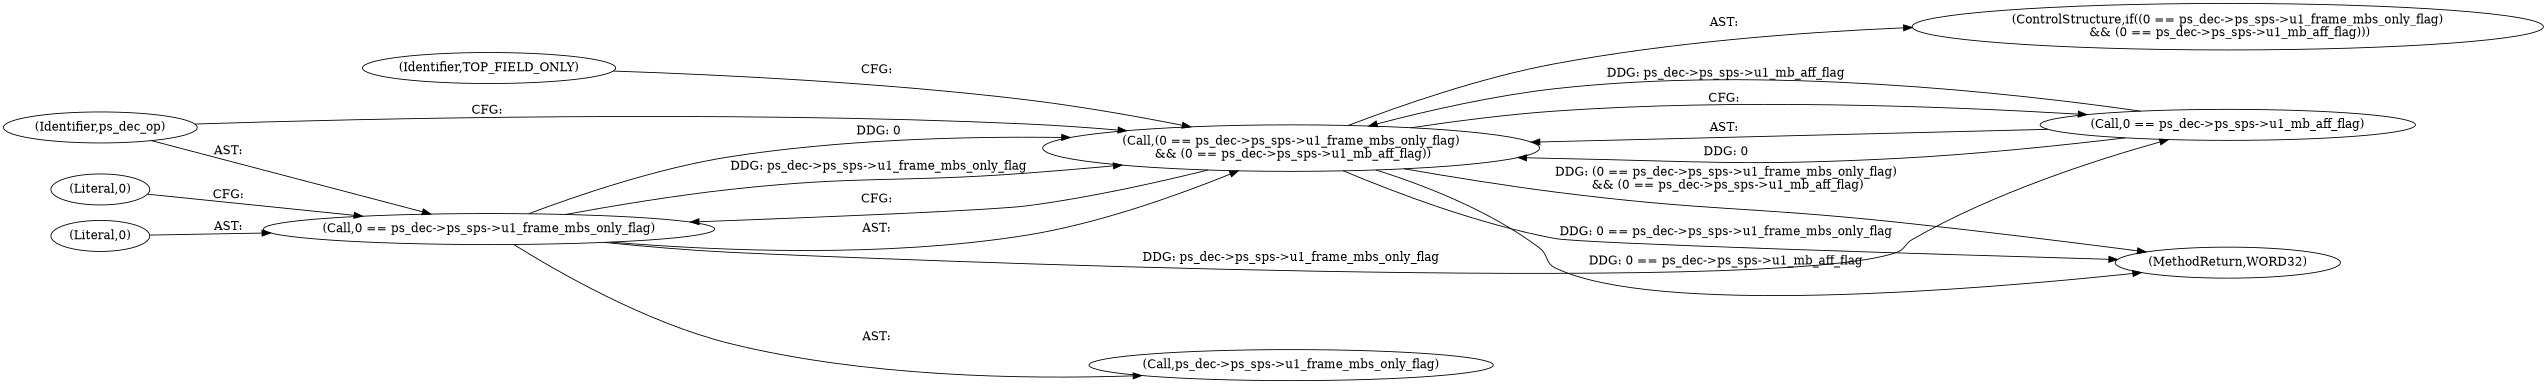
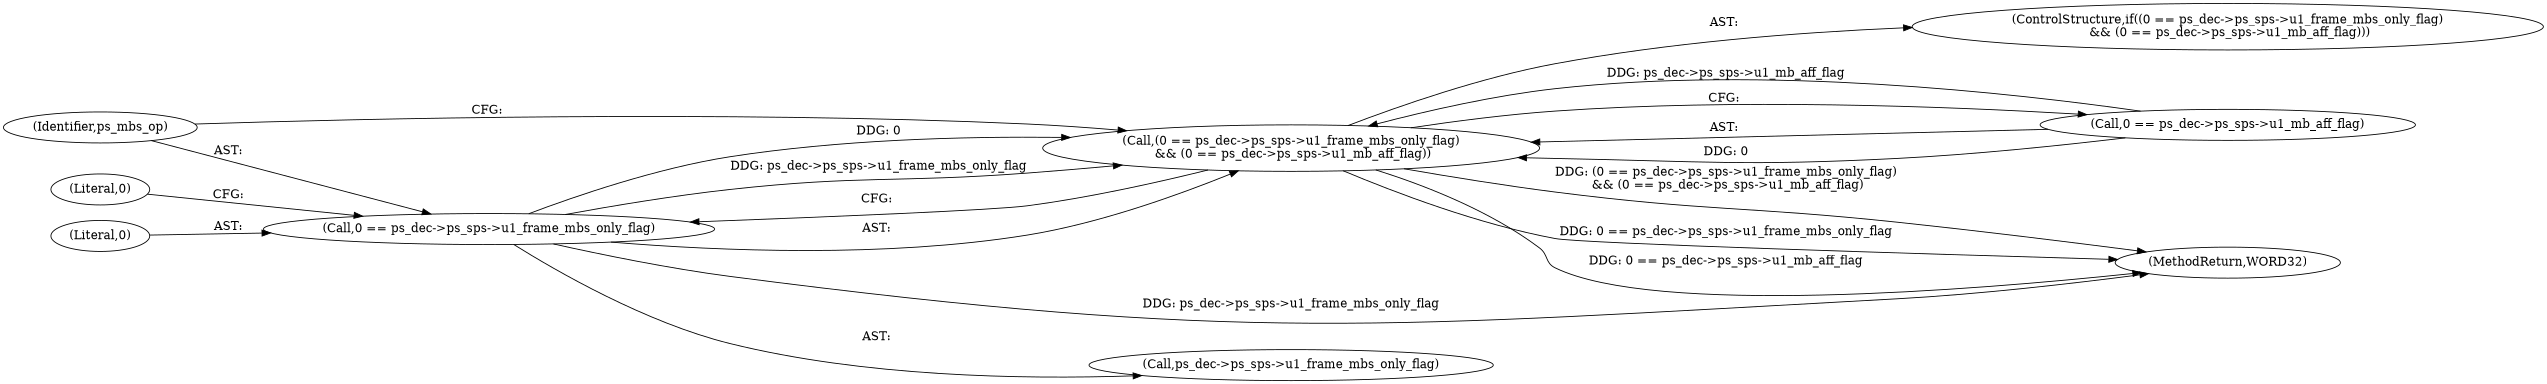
(489, 68) -> none
(100, 127) -> (100, 127)
(1394, 272) -> (1345, 323)
